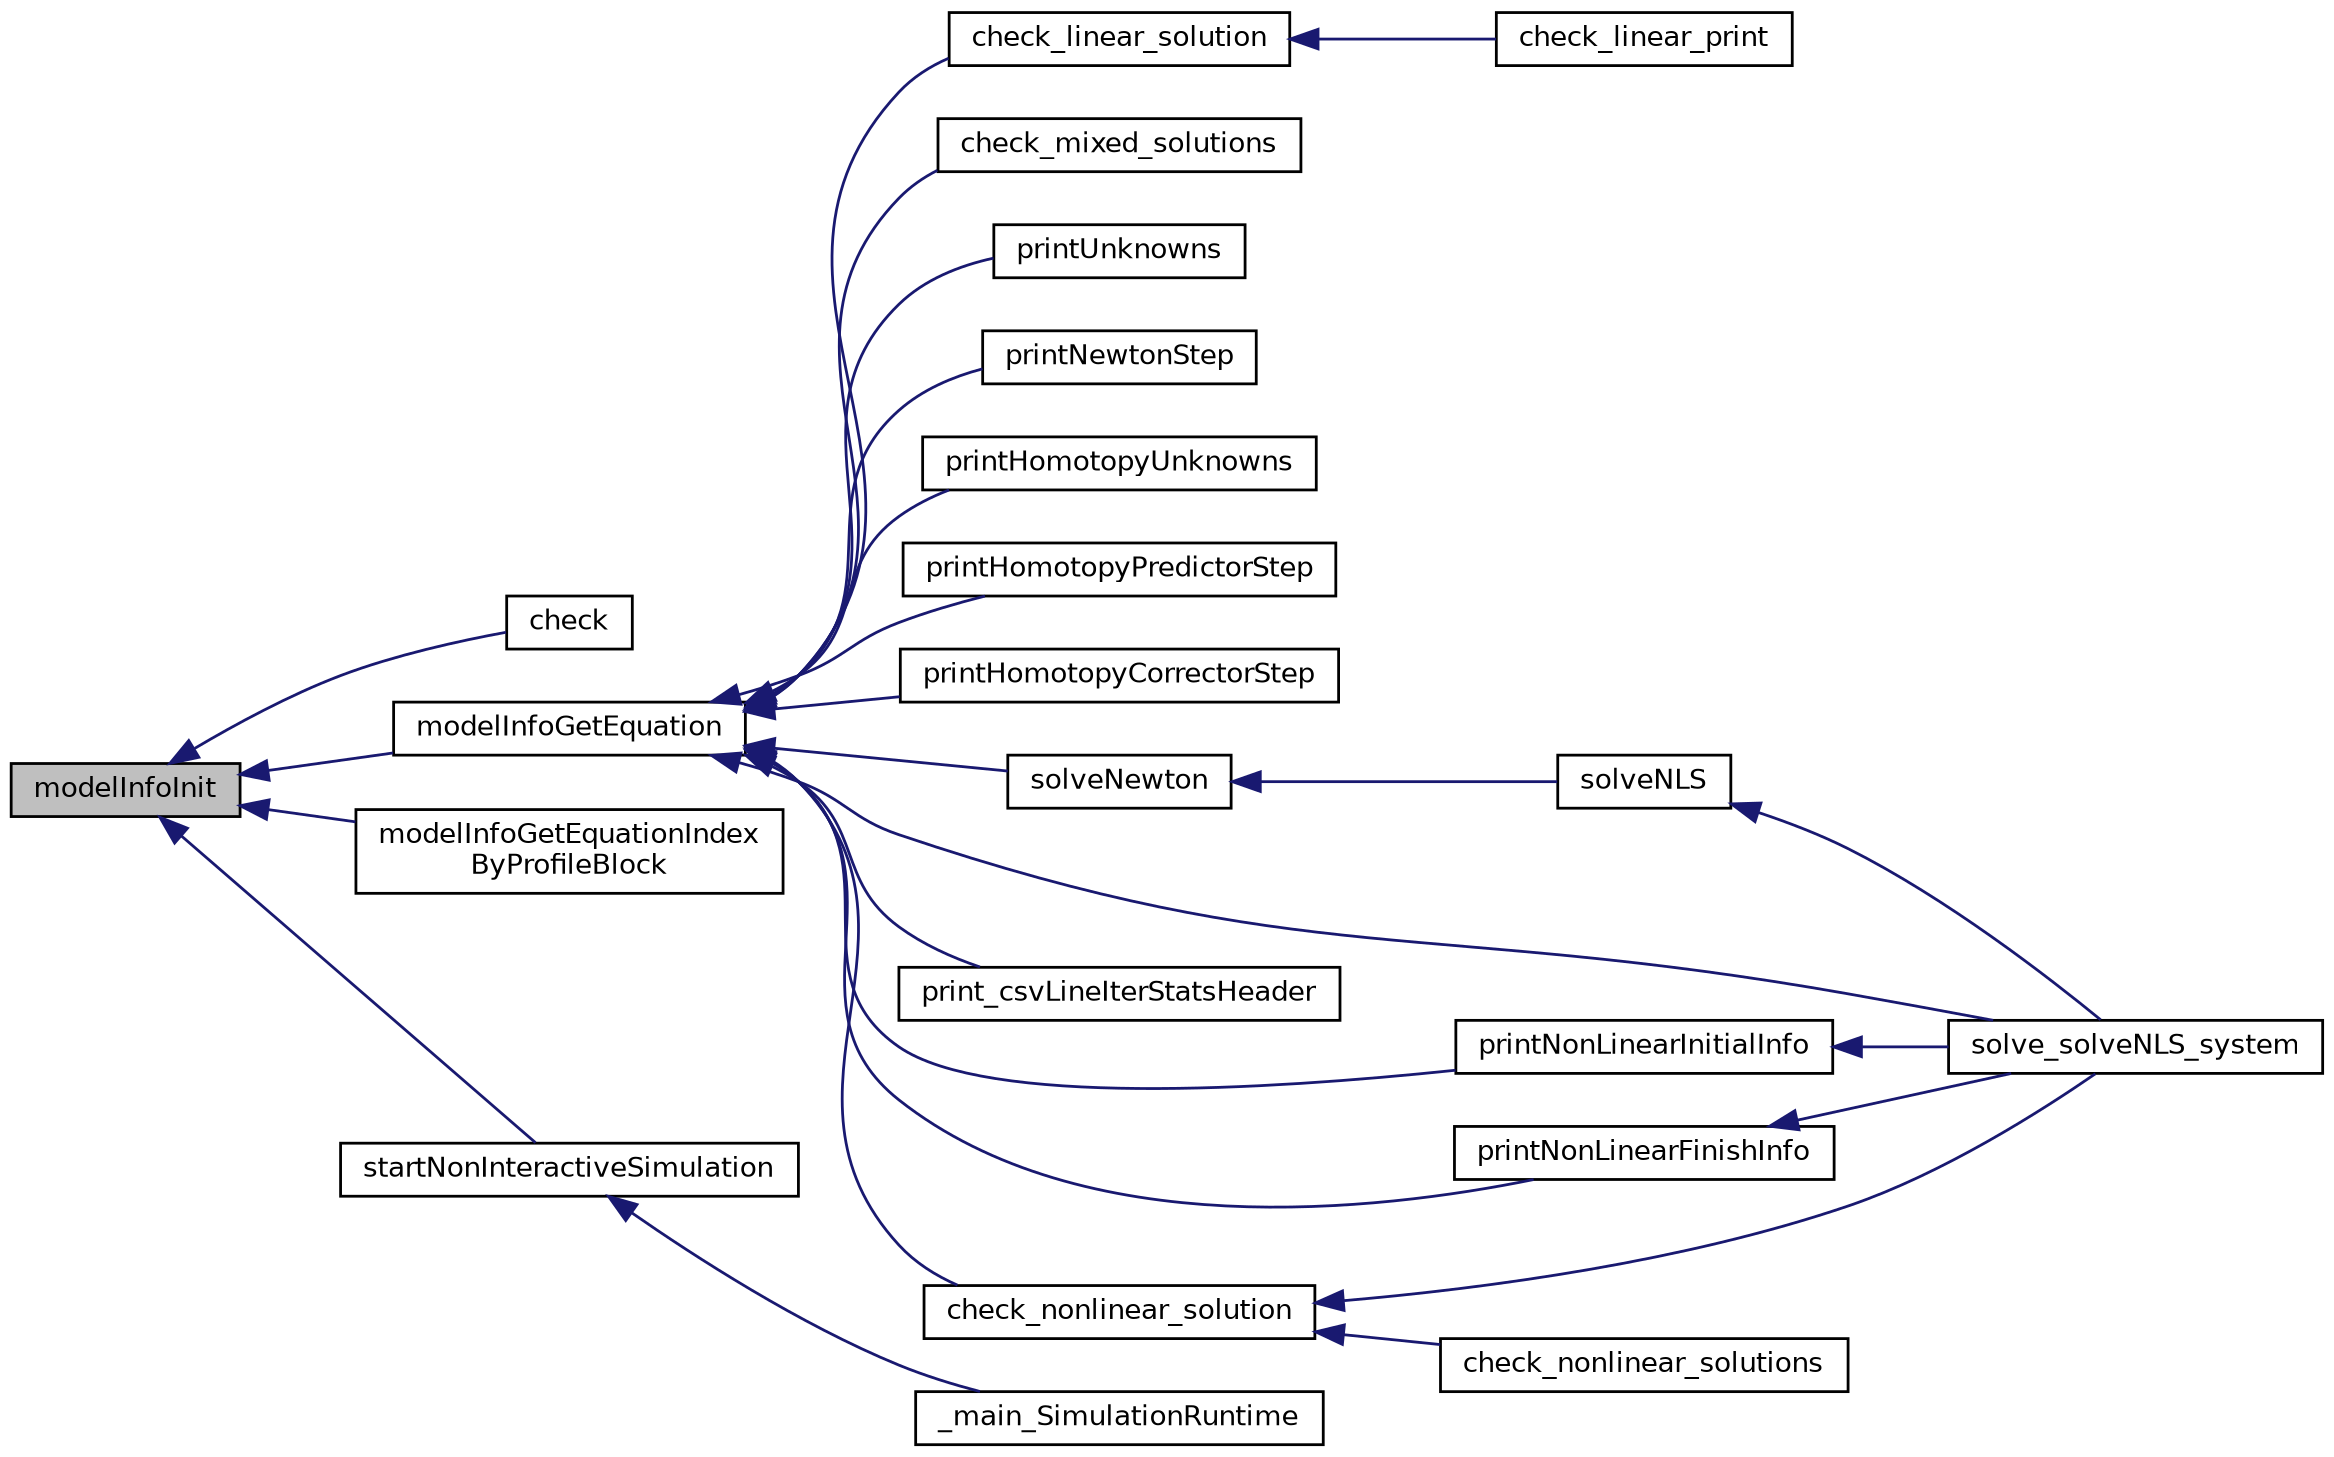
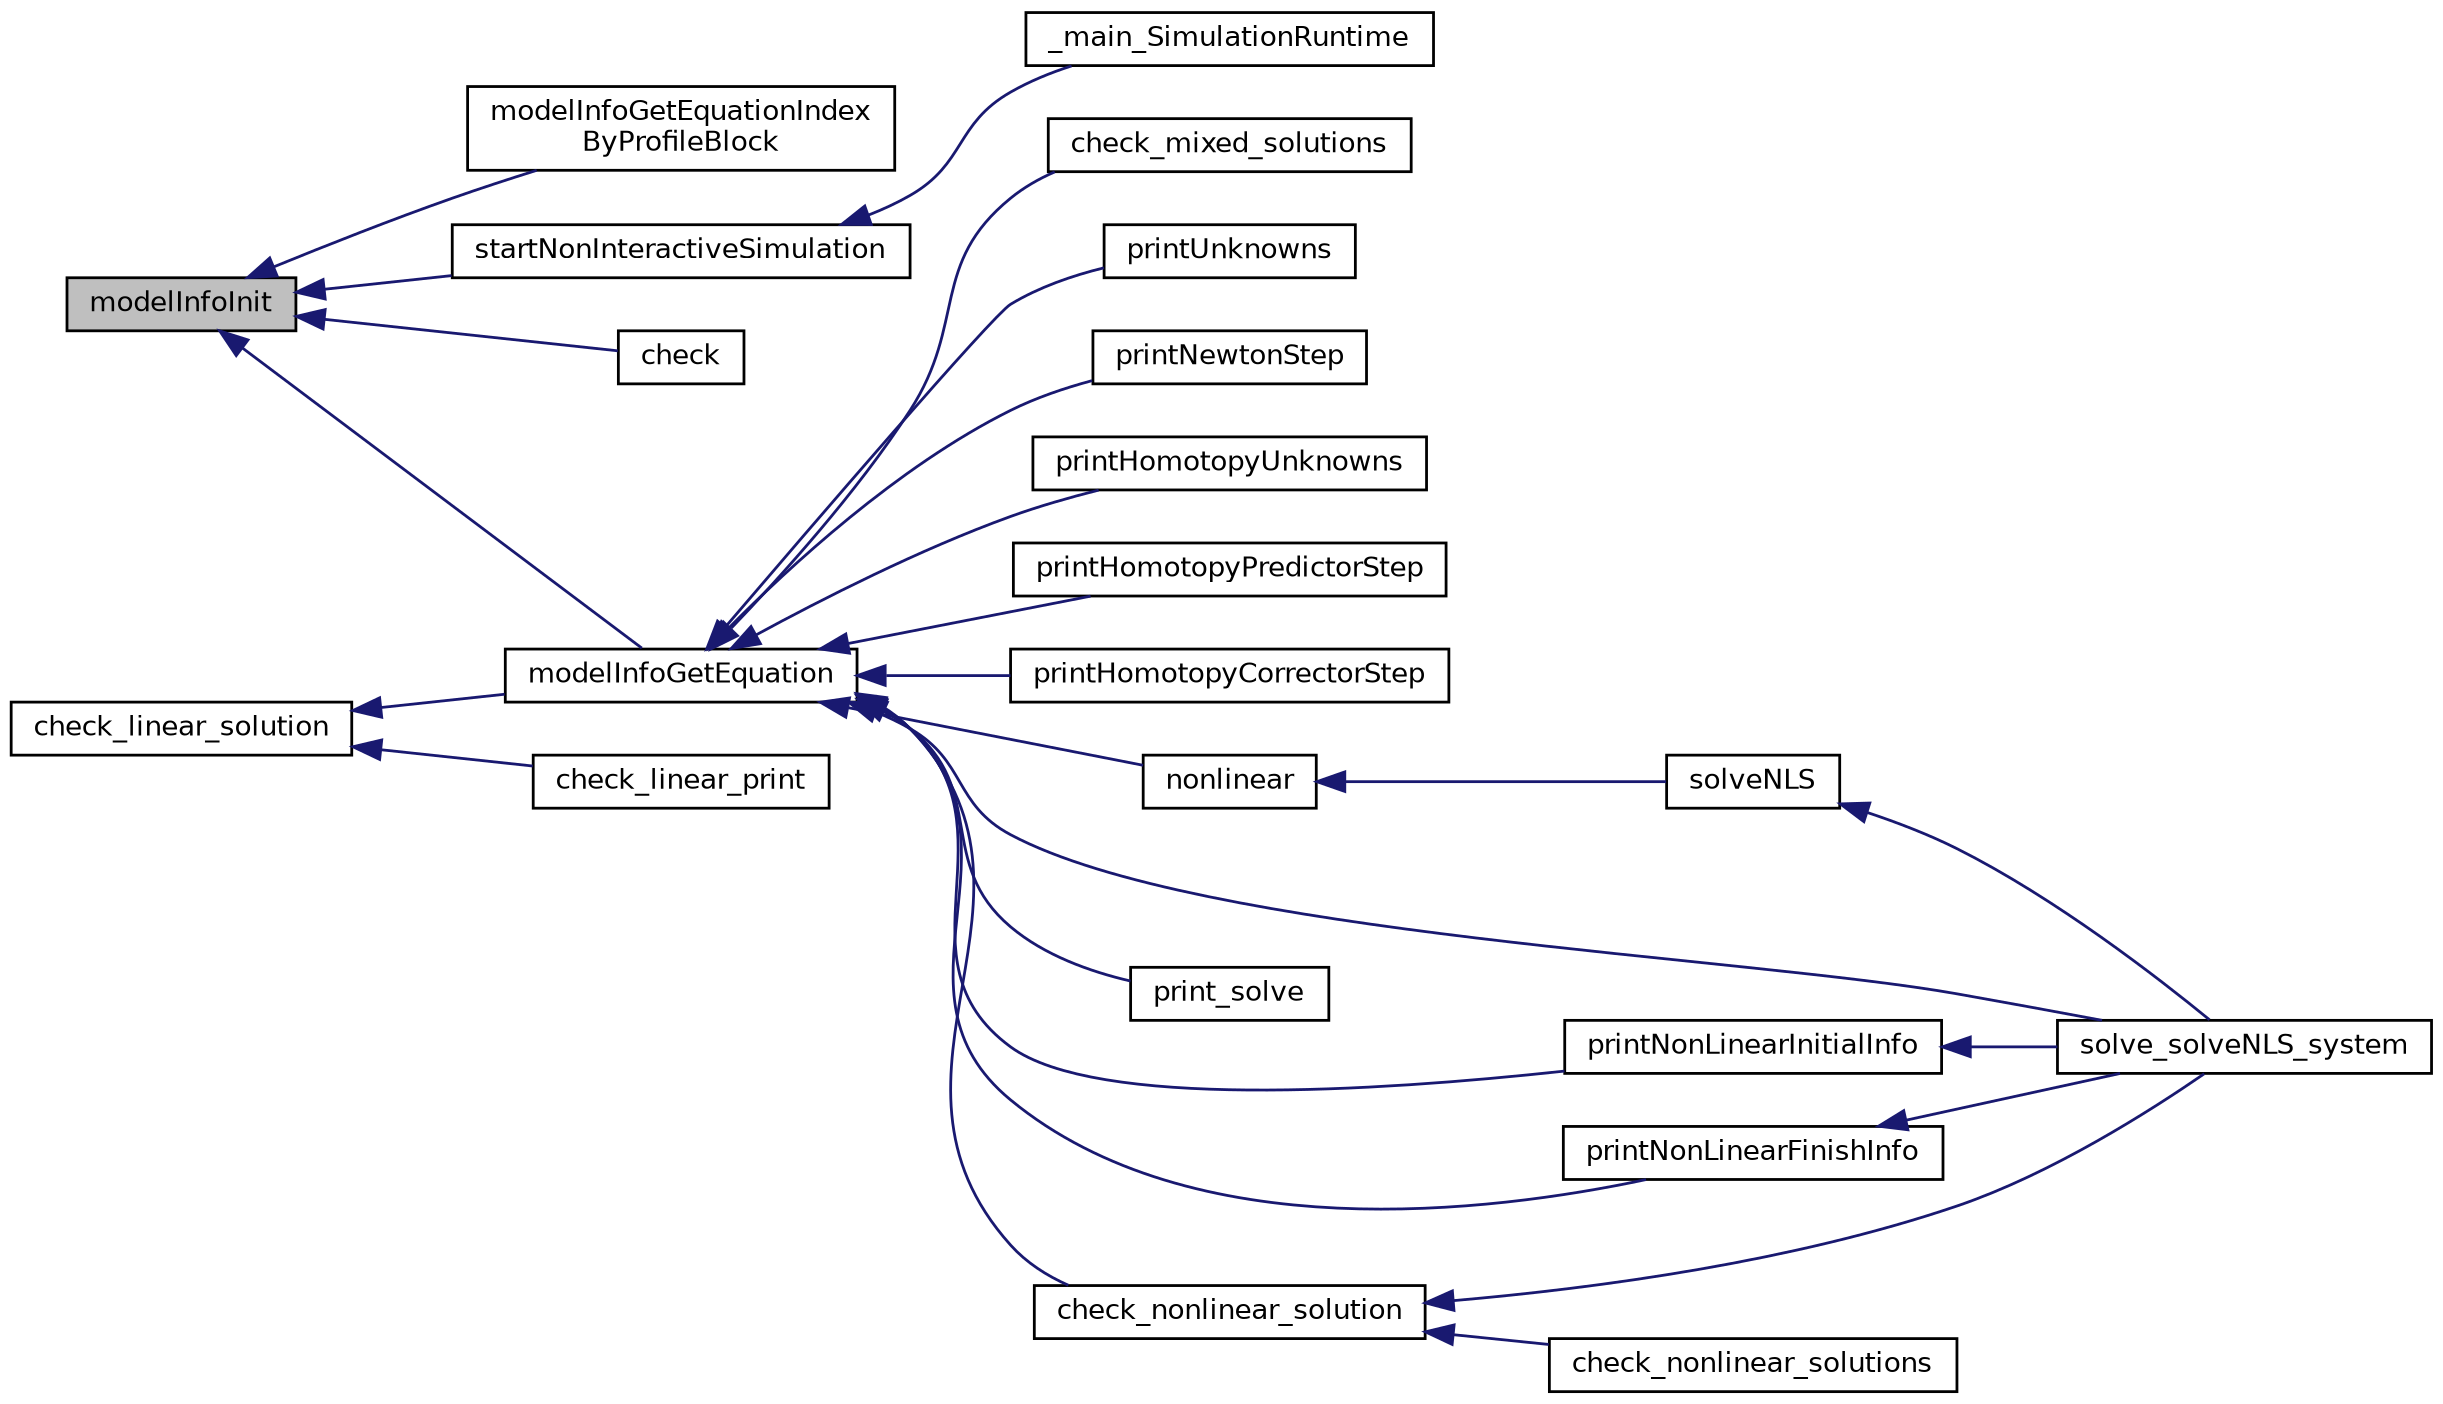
(834, 265) -> (443, 701)
(1119, 782) -> (1230, 782)
(1119, 994) -> (1230, 994)
